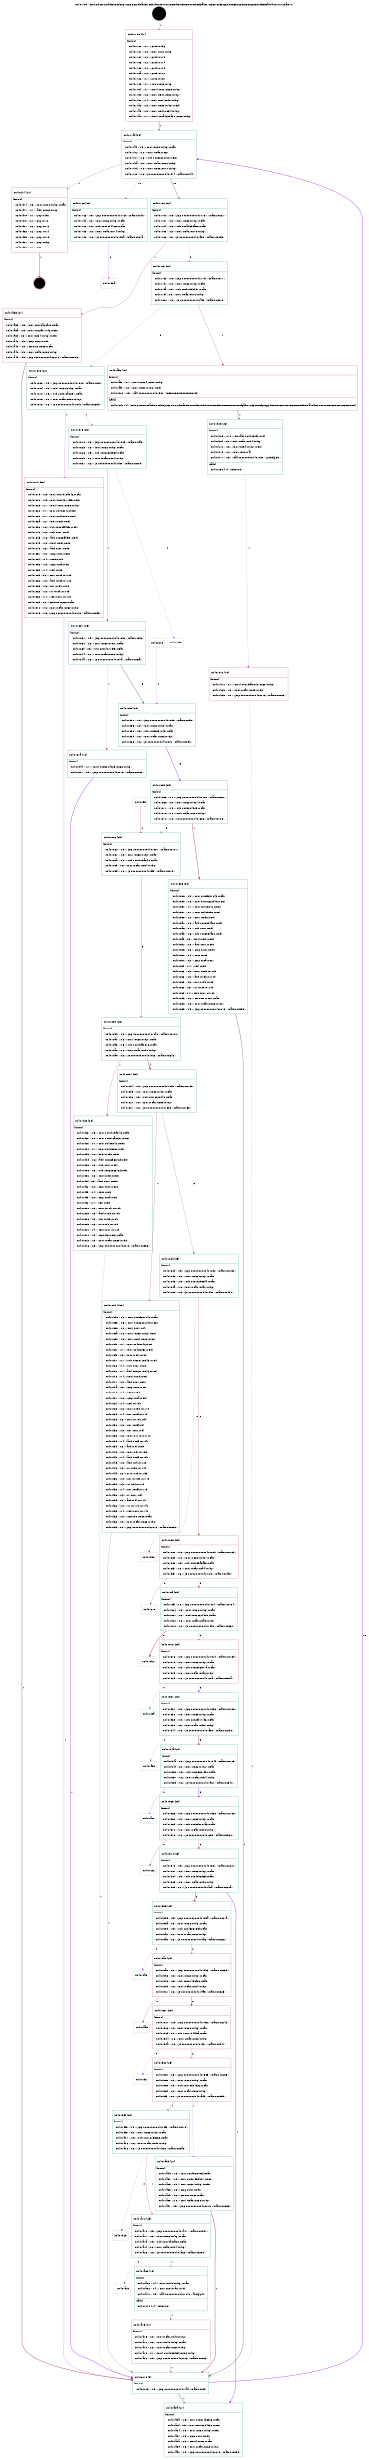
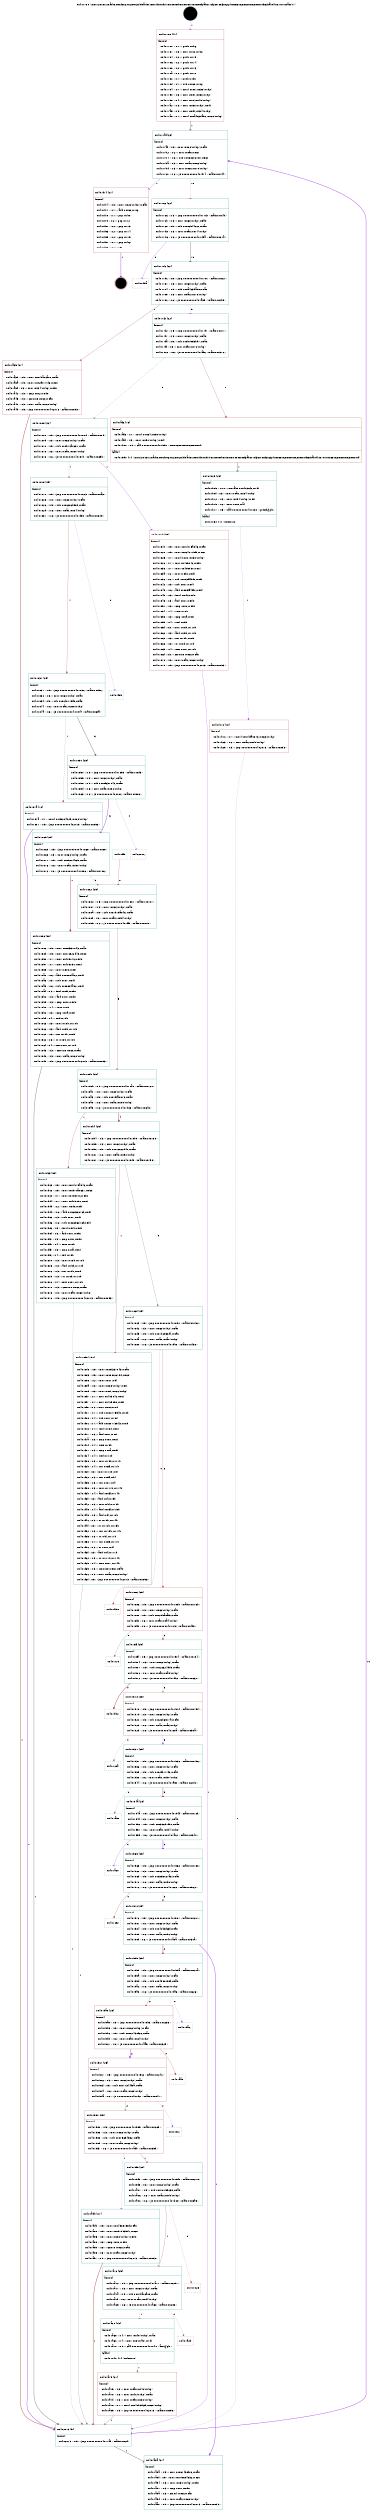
(175, 188) -> (190, 251)
(157, 675) -> (126, 824)
